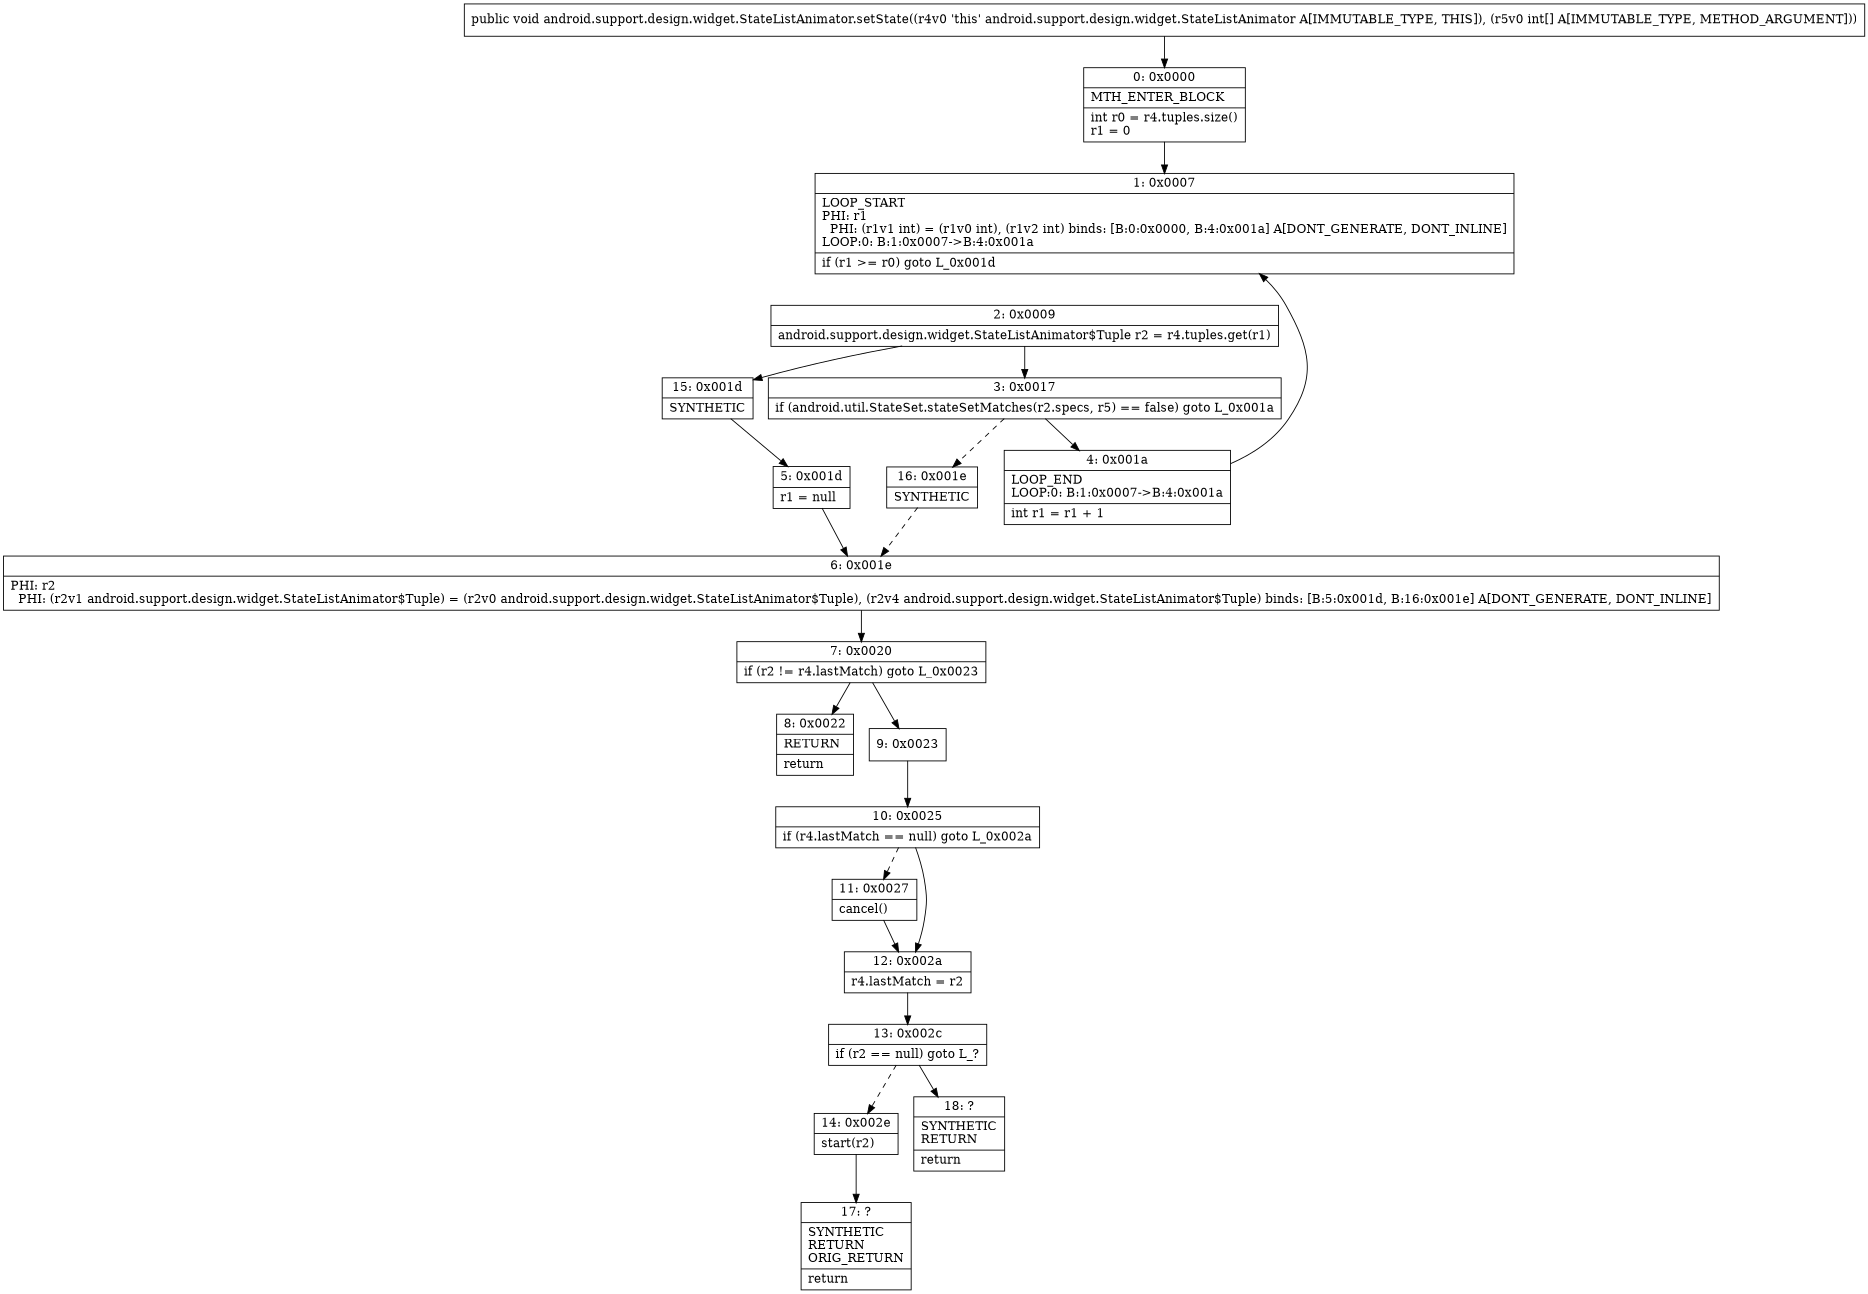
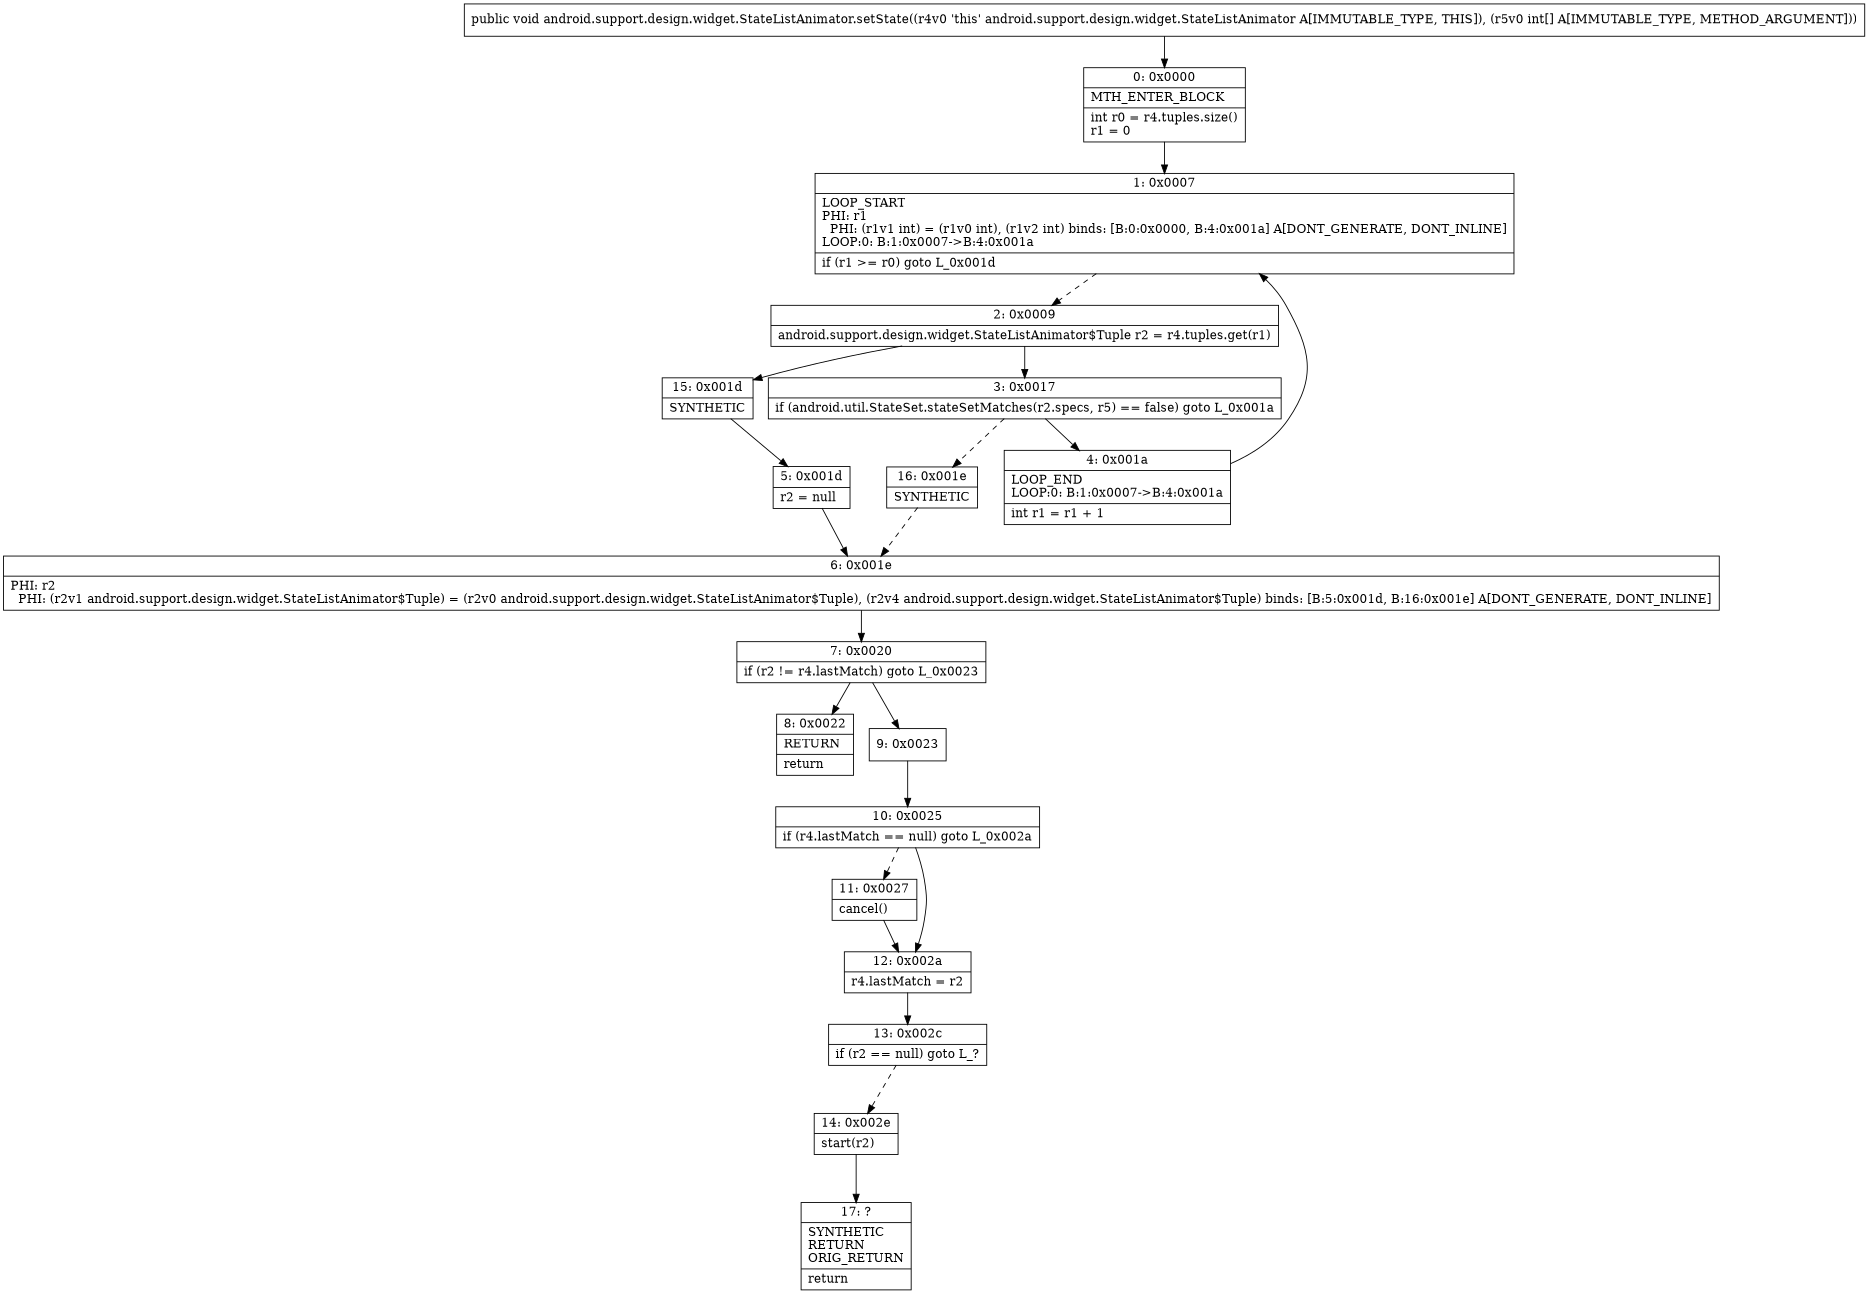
none -> (1078, 287)
(808, 498) -> (808, 498)
(959, 1134) -> none
